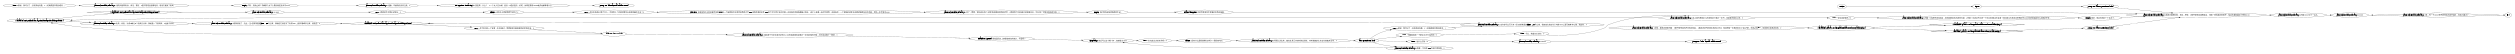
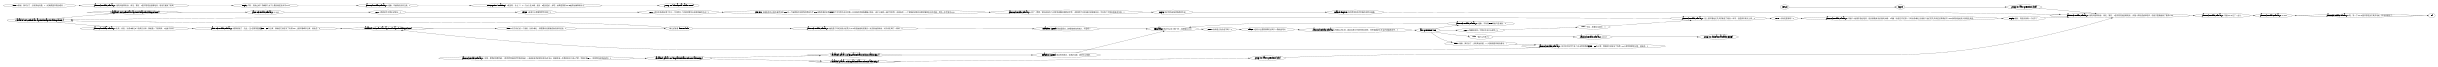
(614, 34) -> (679, 29)
(1367, 41) -> (1428, 30)
none -> (1067, 55)
